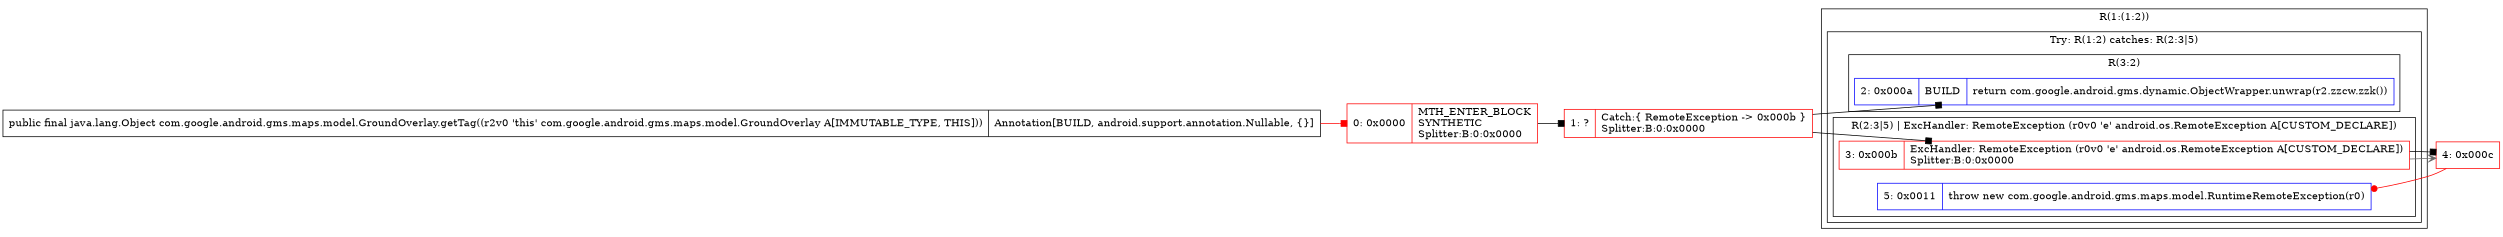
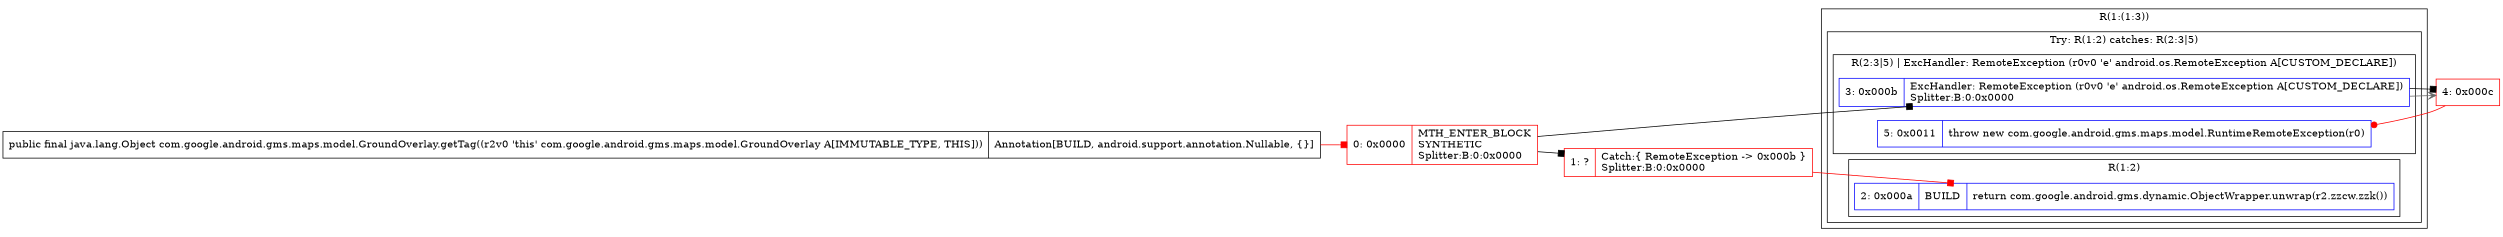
(2124, 17) -> (2124, 17)
(2124, 63) -> (2124, 168)
(1843, 112) -> (1879, 177)
(1868, 137) -> (1721, 121)
(2124, 155) -> (2124, 92)
